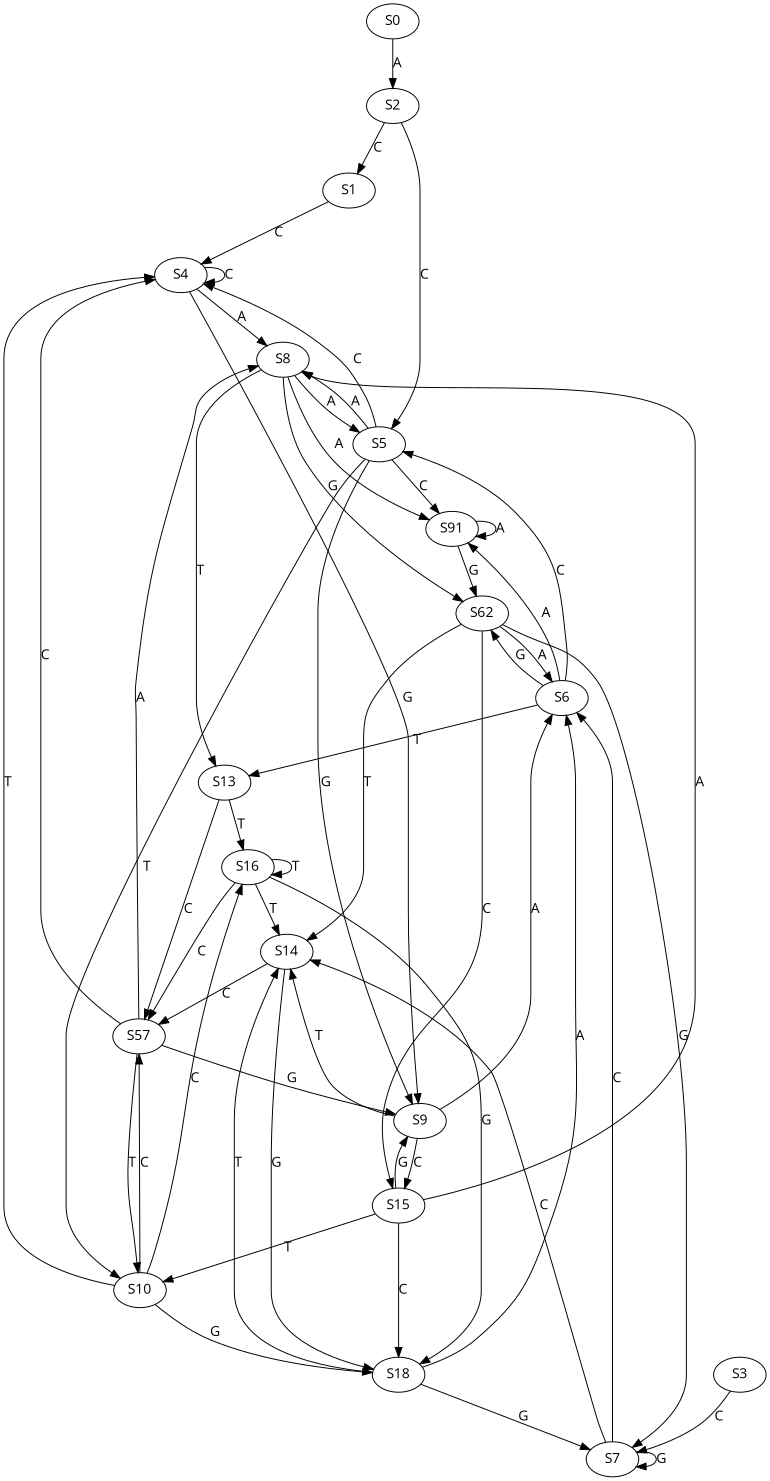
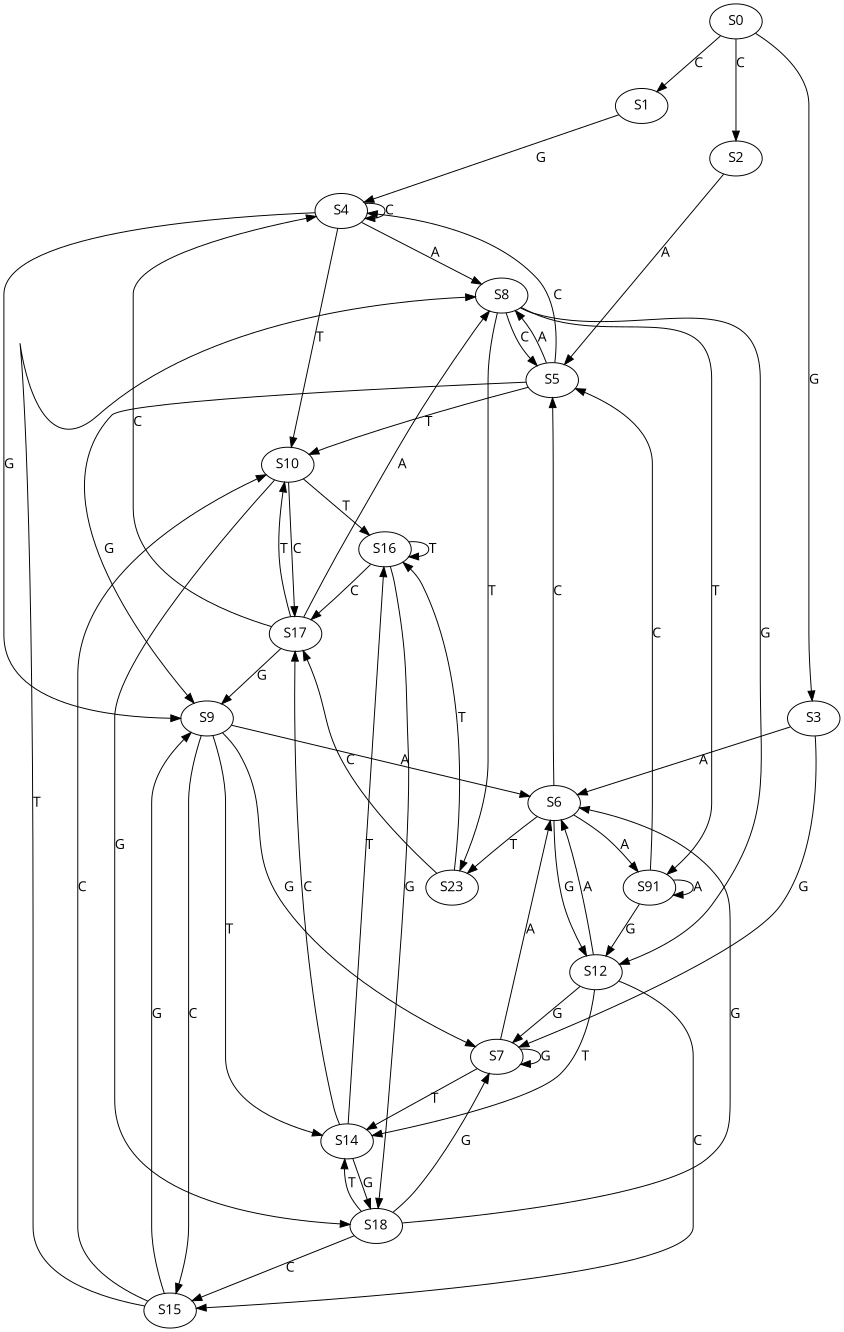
(398, 64) -> (741, 64)
(373, 144) -> (692, 61)
(279, 233) -> (541, 158)
(425, 275) -> (666, 253)
none -> (809, 351)
(332, 402) -> (525, 338)
(339, 444) -> (716, 592)
(412, 483) -> (652, 615)
(482, 613) -> (596, 972)
none -> (688, 759)
(4, 767) -> (316, 333)
(225, 783) -> (452, 888)
(700, 783) -> (37, 803)
(265, 905) -> (366, 850)
none -> (298, 922)
(139, 1036) -> (296, 634)
(580, 1036) -> (735, 1015)
(195, 1079) -> (346, 507)
(617, 1079) -> (531, 930)
(544, 1206) -> (435, 1099)
(288, 1248) -> (83, 888)
(399, 1285) -> (278, 1266)
(719, 1417) -> (804, 888)
